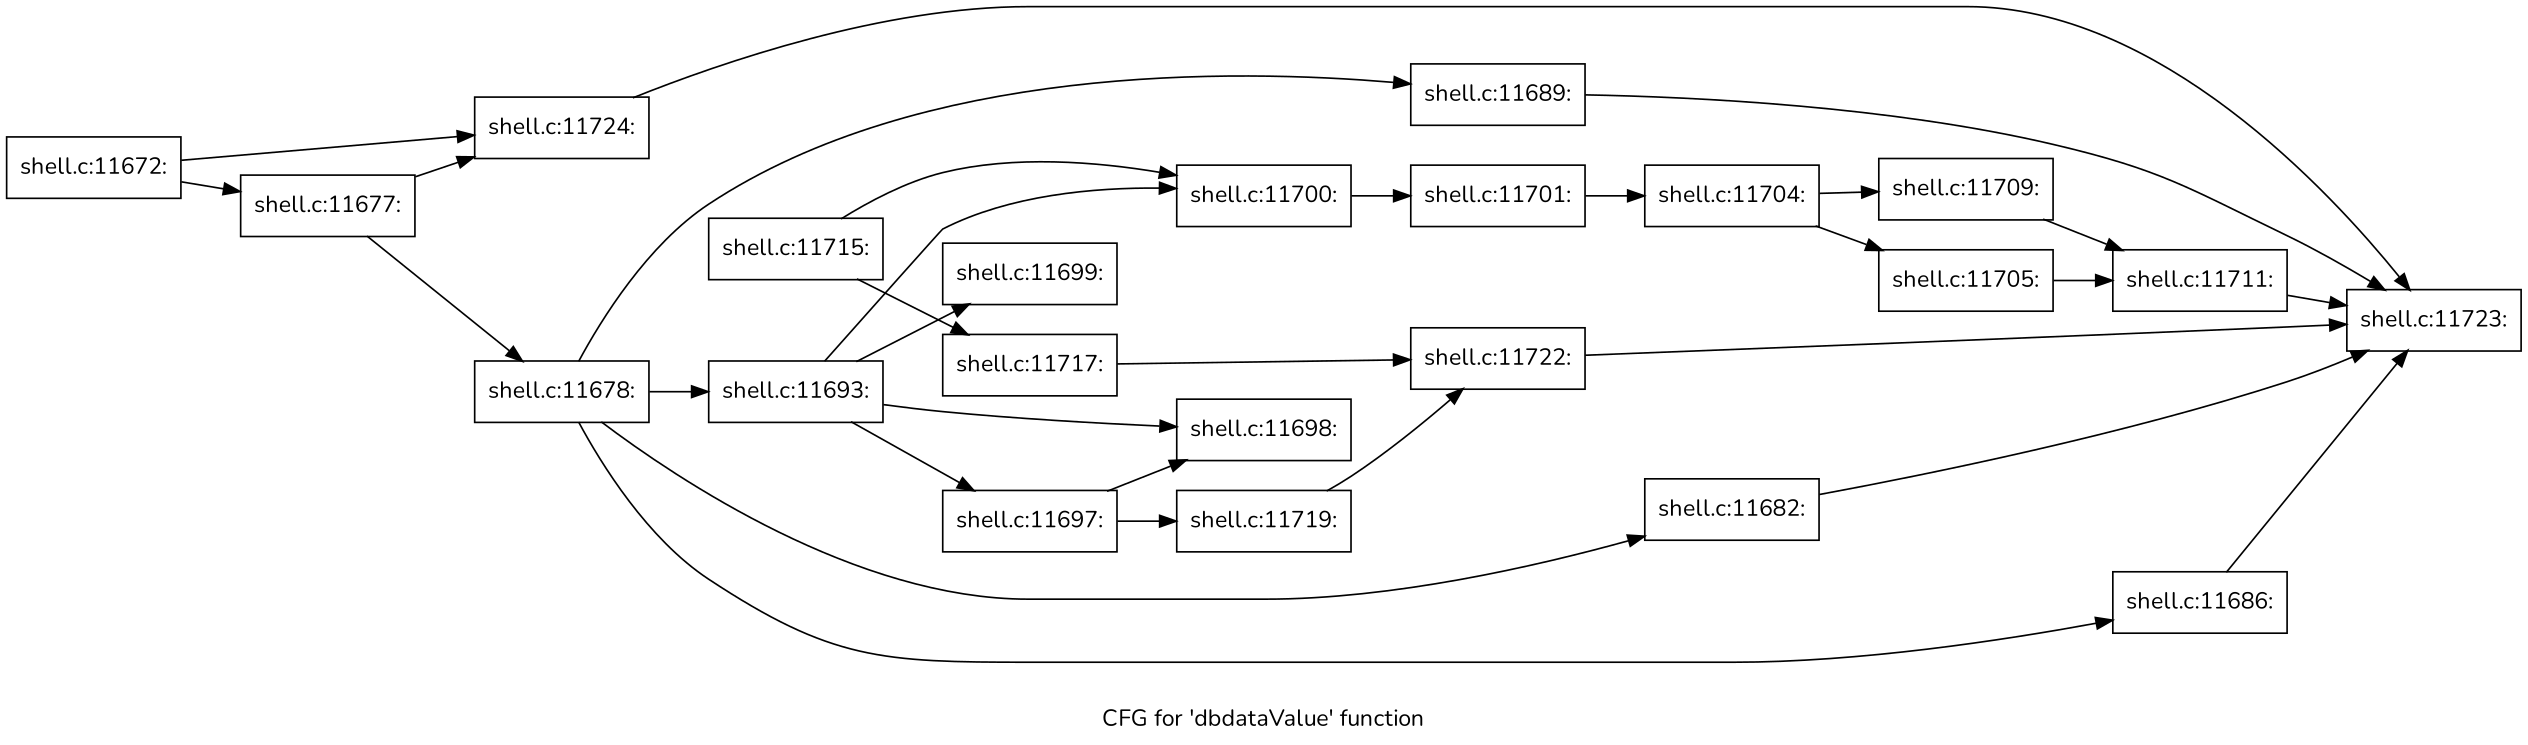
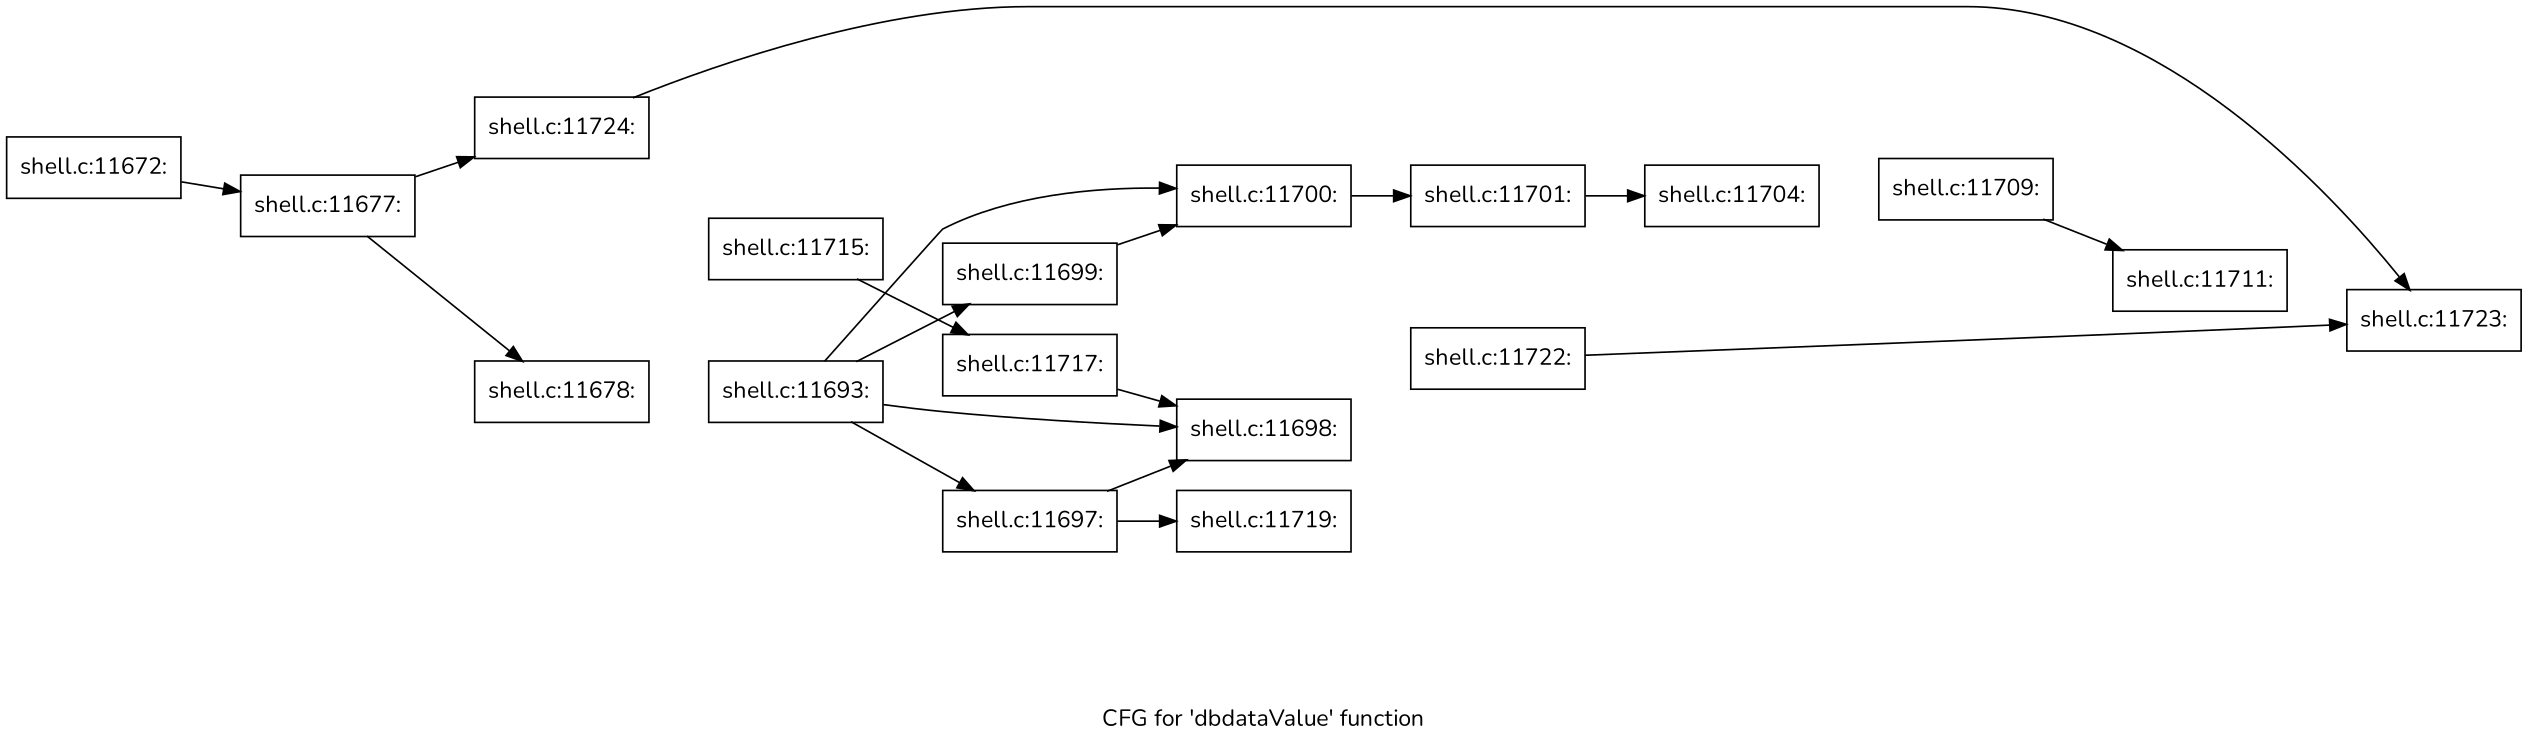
(1498, 95) -> none
(319, 148) -> none
(995, 164) -> (1139, 238)
(1840, 193) -> none
(1966, 280) -> none
(2309, 299) -> none
(1255, 362) -> (1139, 395)
(670, 392) -> none
(1391, 448) -> none
(1732, 510) -> none
(2200, 602) -> none
